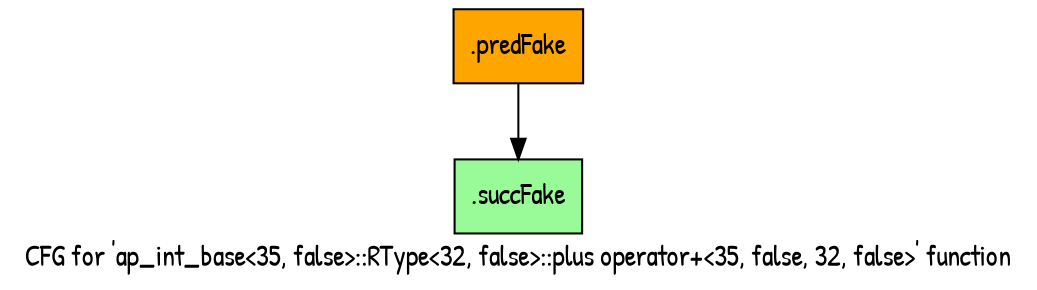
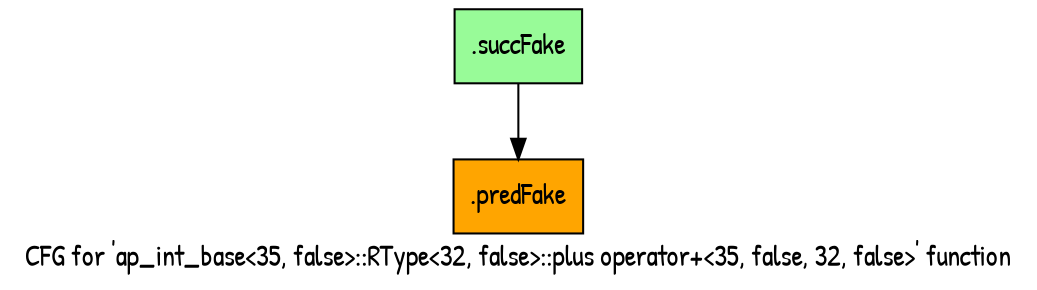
(518, 111) -> (518, 111)
